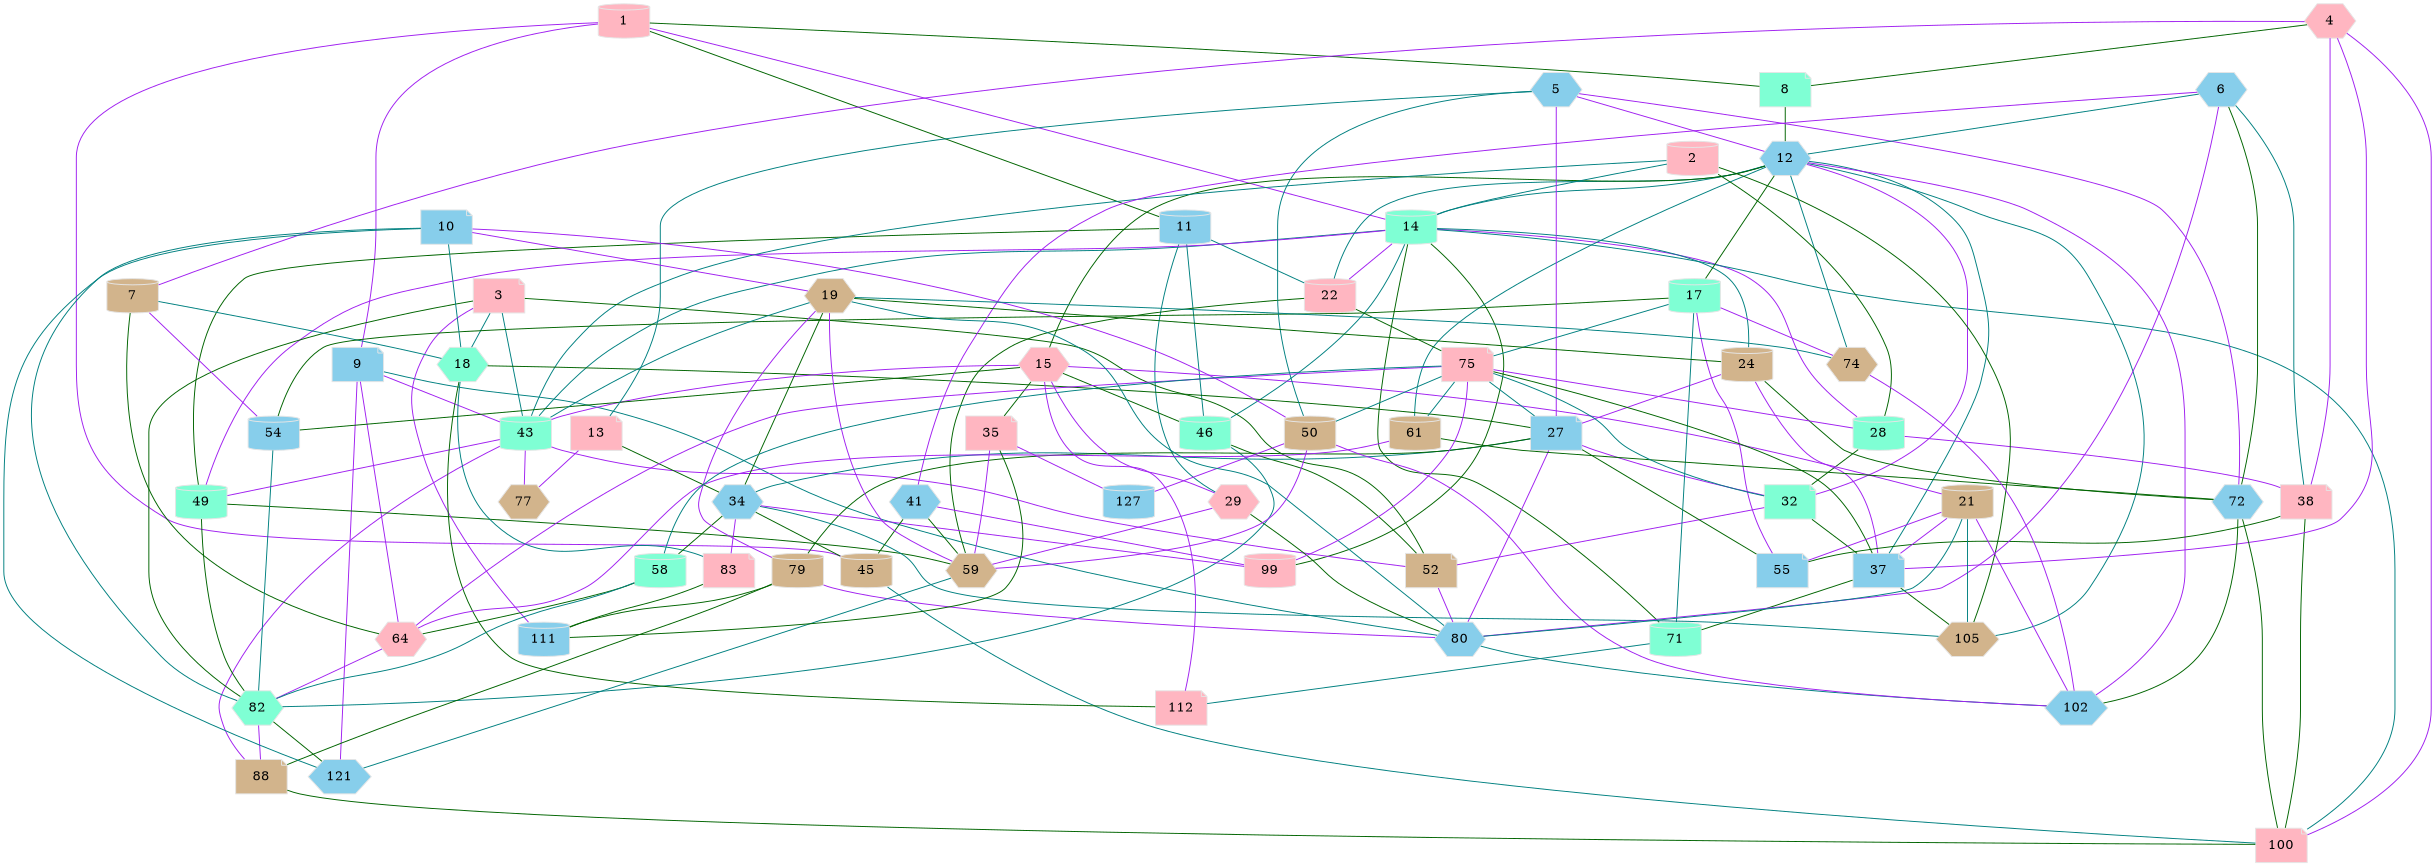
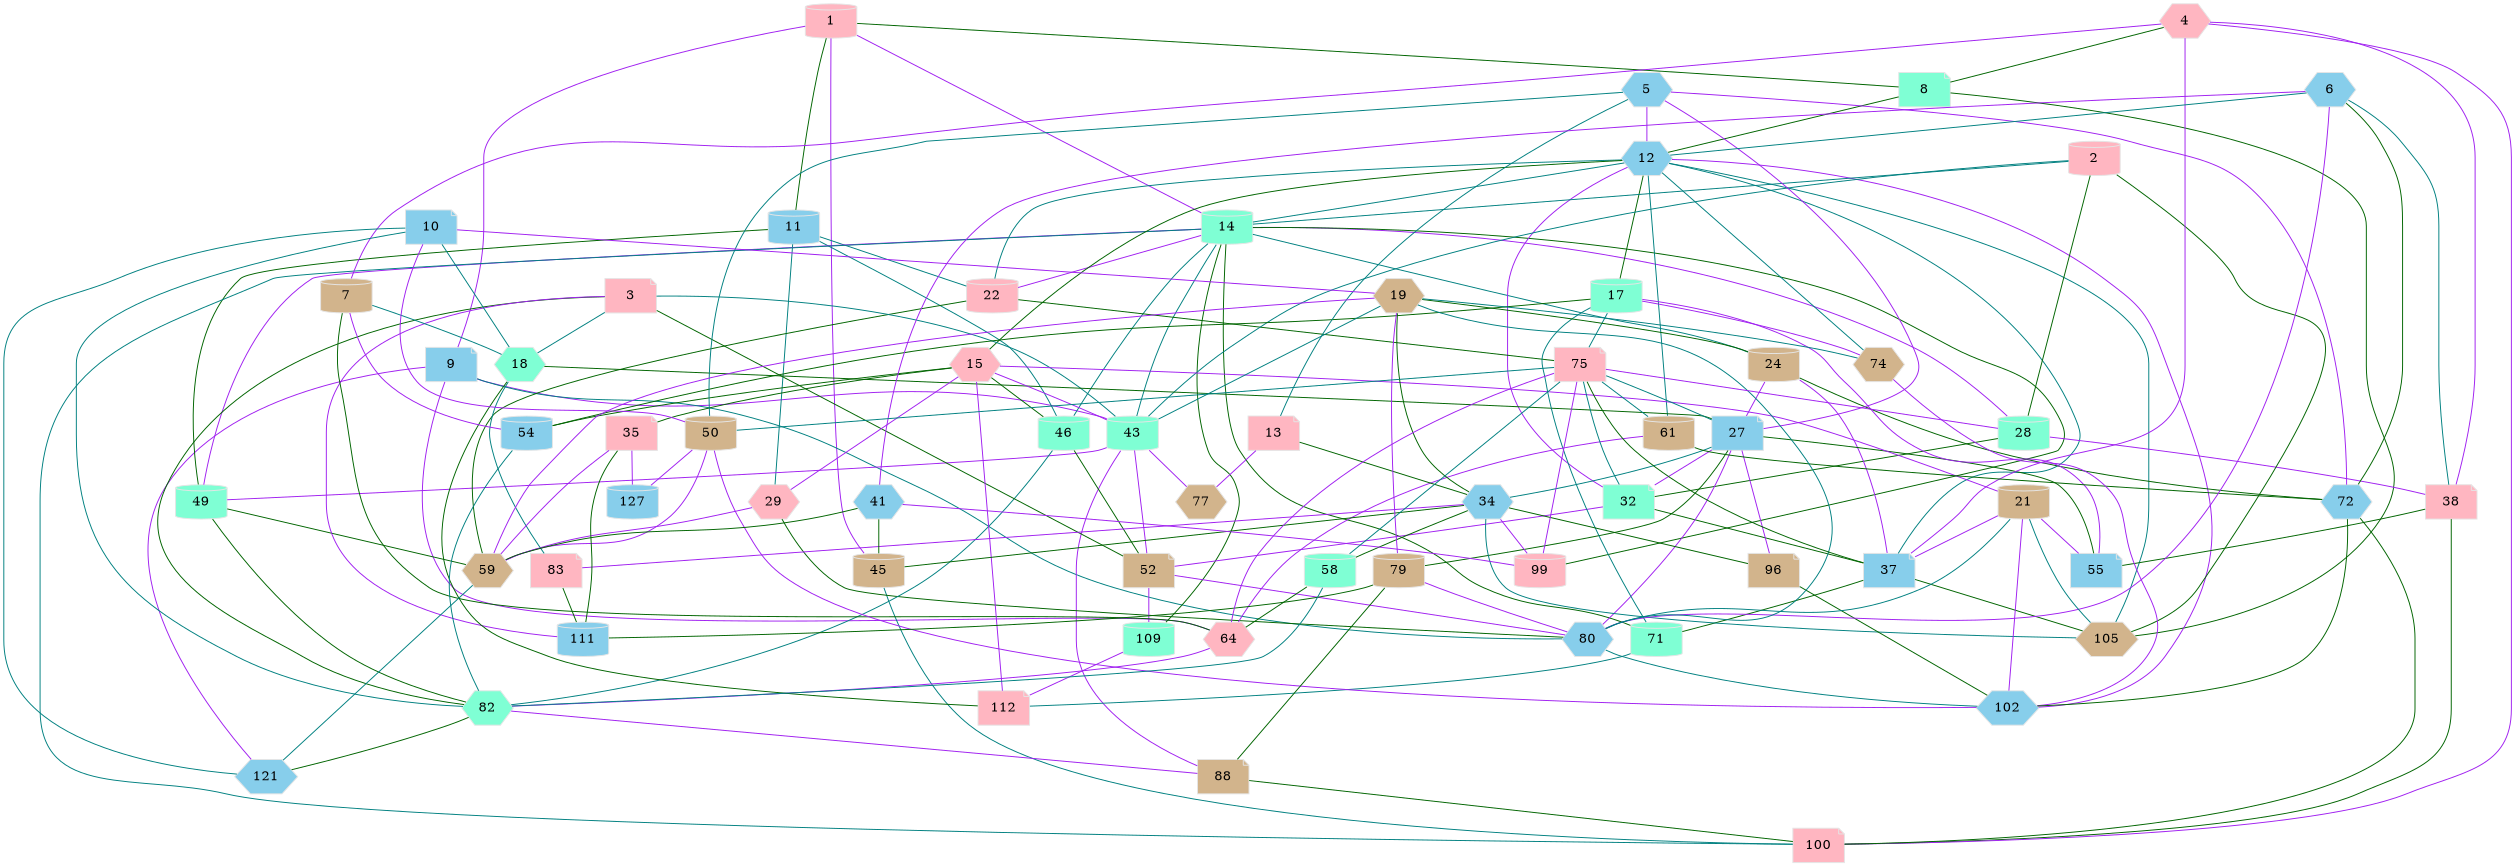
none -> (2366, 289)
none -> (1774, 571)
none -> (1149, 639)
